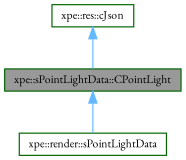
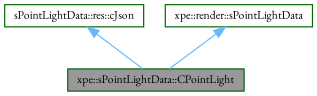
(93, 16) -> (74, 16)
(93, 118) -> (193, 51)
